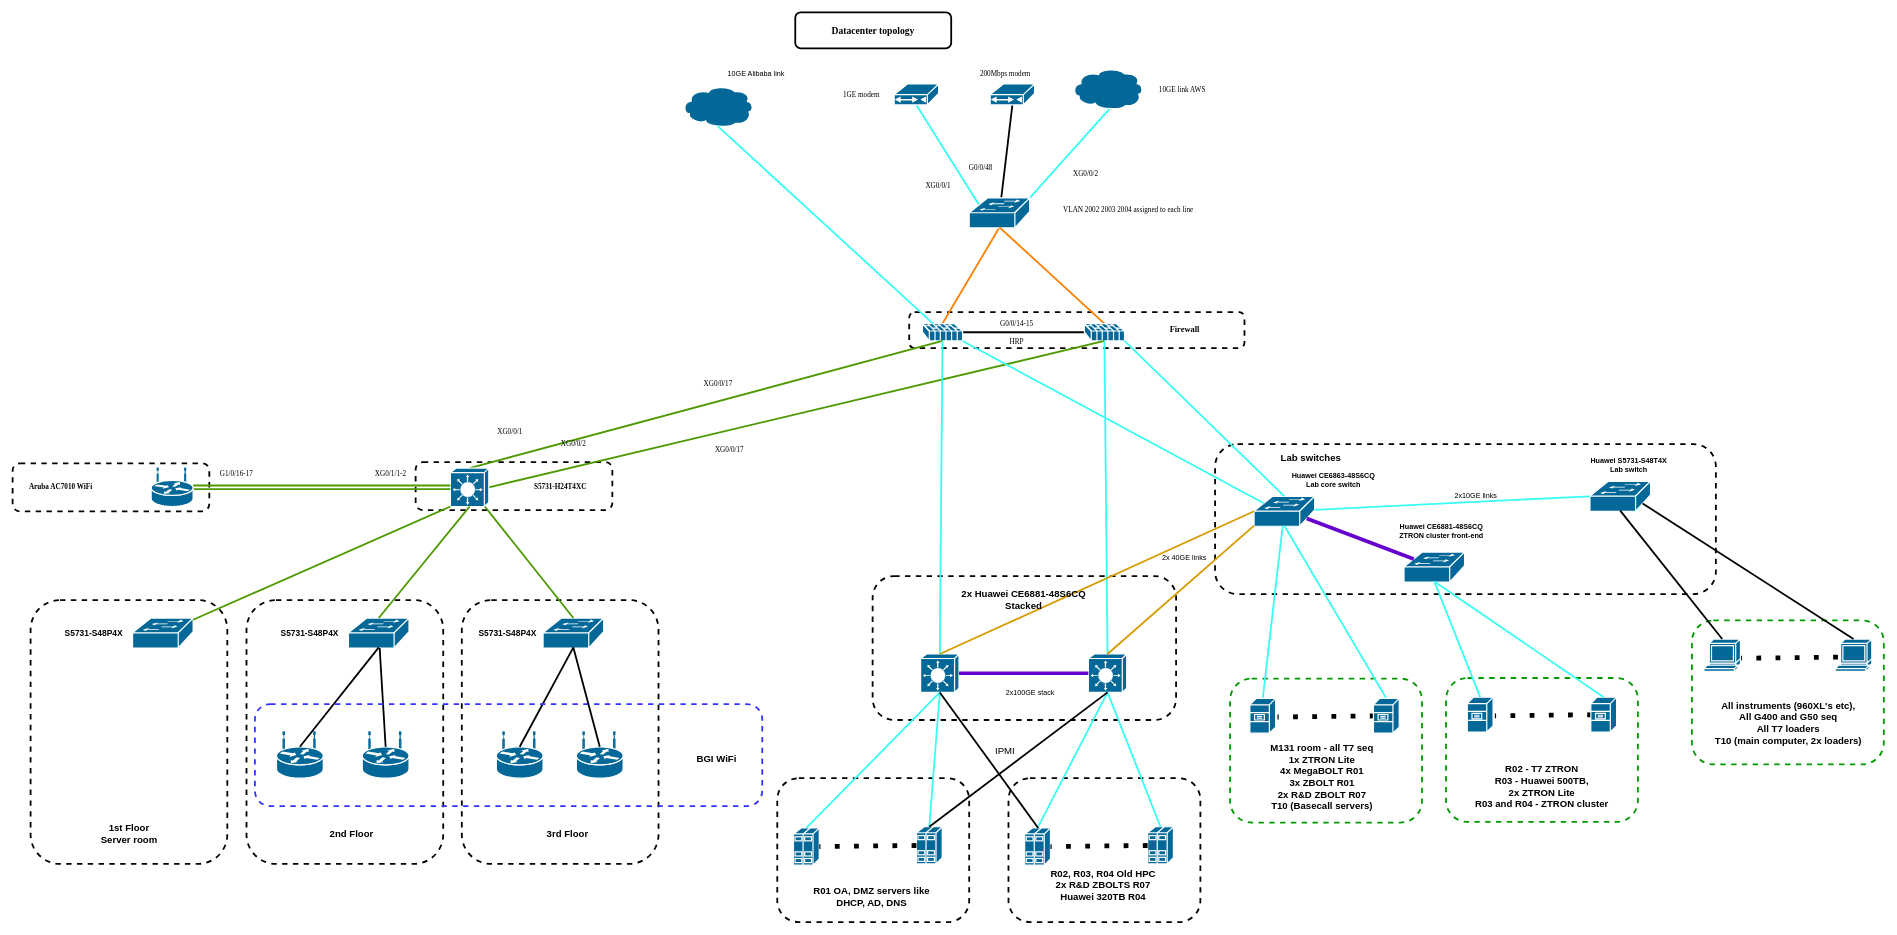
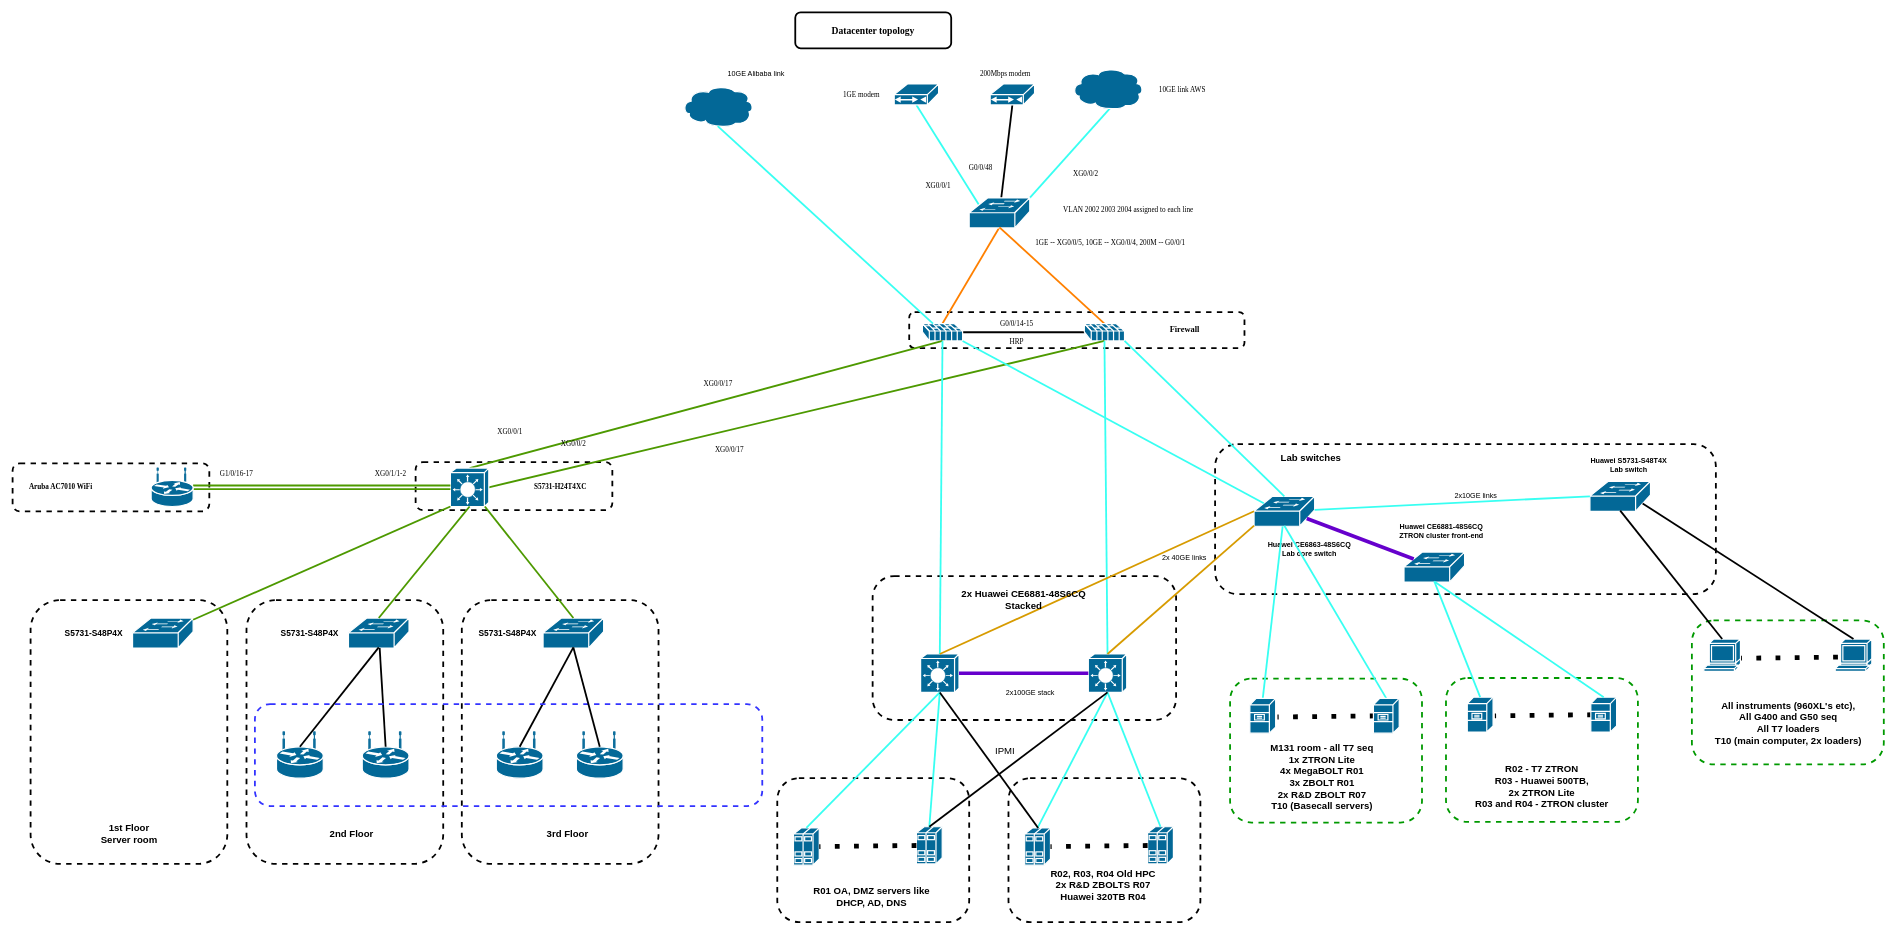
none -> (1110, 242)
(1334, 480) -> (1310, 549)
(717, 759) -> none
